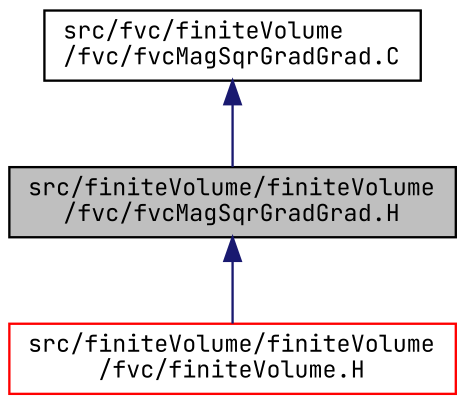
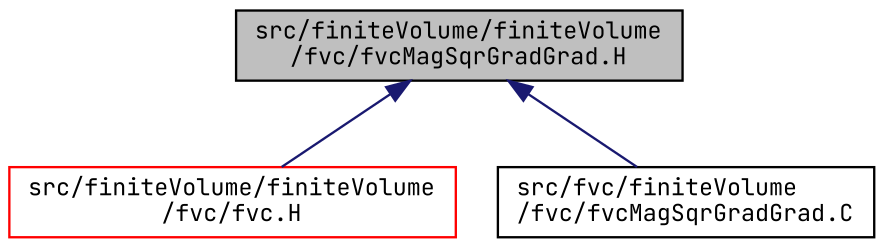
(233, 136) -> (583, 131)
(233, 359) -> (233, 202)
